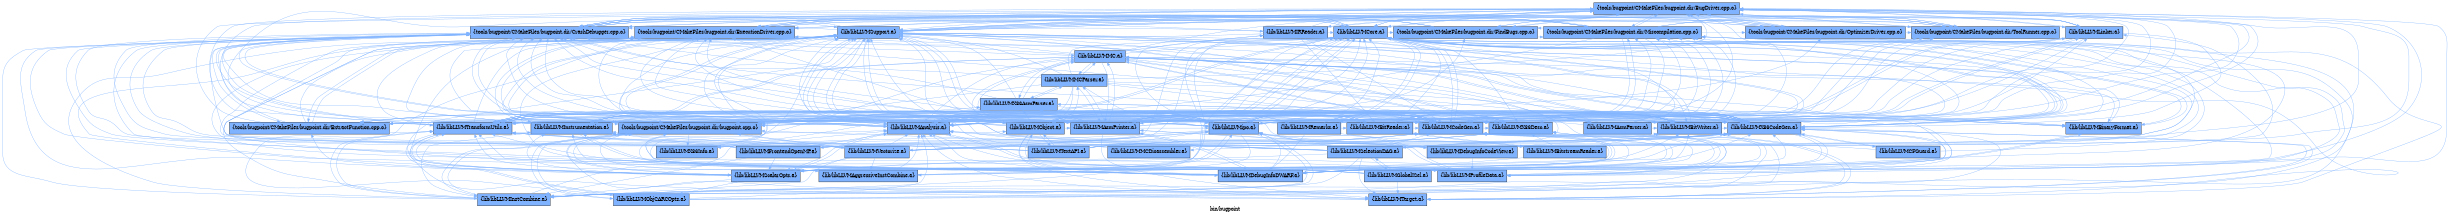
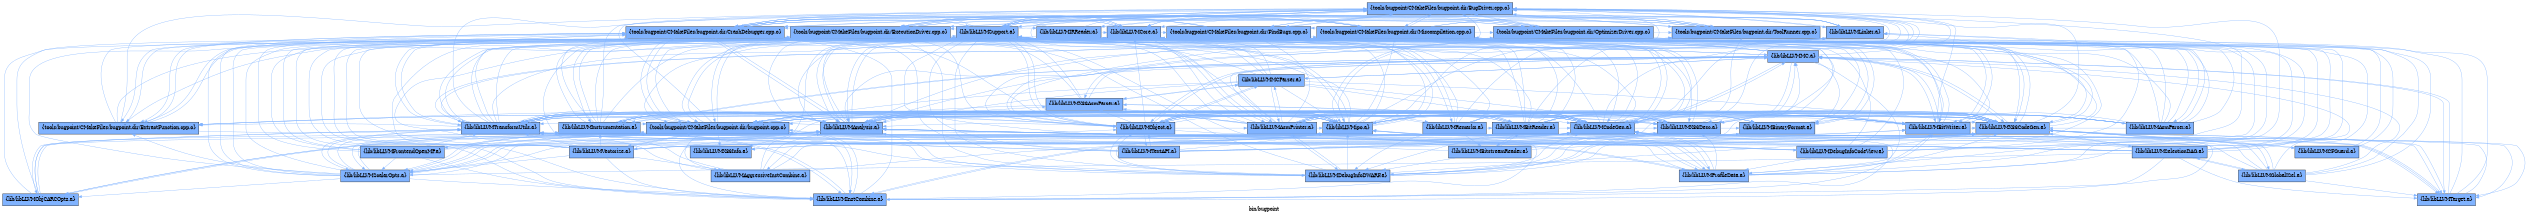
(1489, 17) -> none
none -> (2176, 70)
(1355, 99) -> none
(1236, 113) -> (1173, 116)
(2325, 147) -> none
(1149, 152) -> none
(1502, 168) -> none
